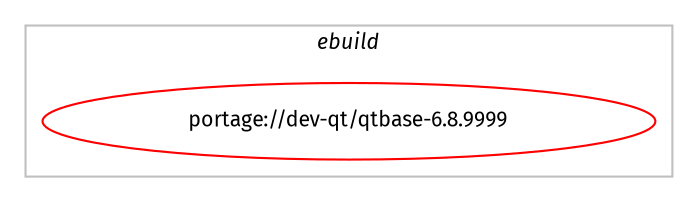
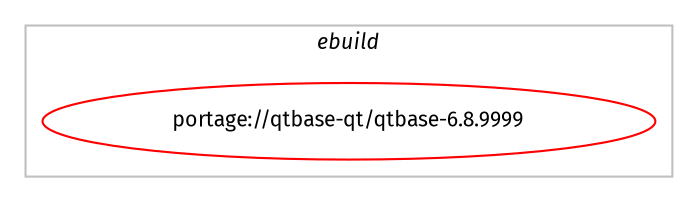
(349, 121) -> (349, 121)
